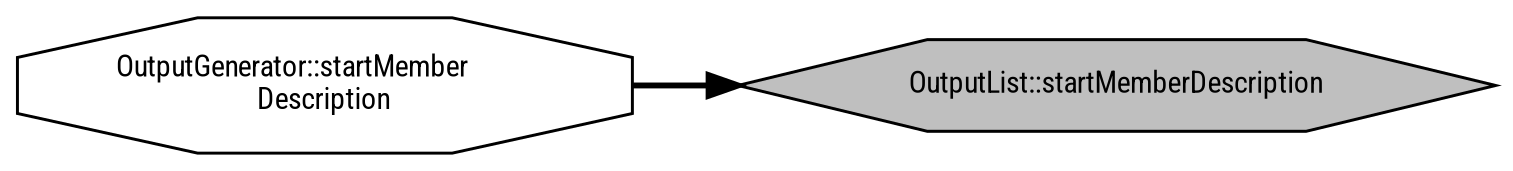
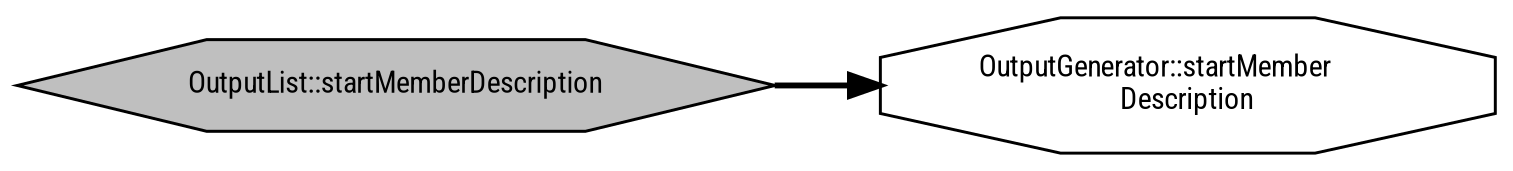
(671, 85) -> (812, 85)
